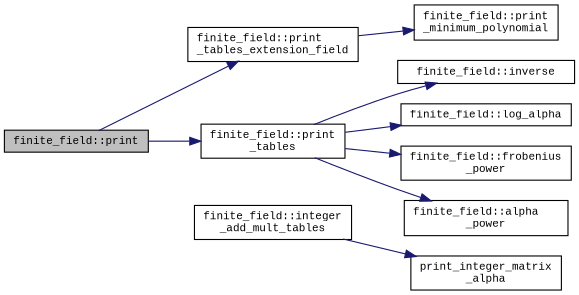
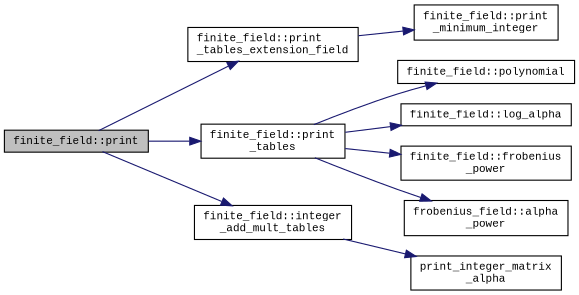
(486, 23) -> (486, 23)
(486, 72) -> (486, 72)
none -> (162, 177)
(486, 218) -> (486, 218)
